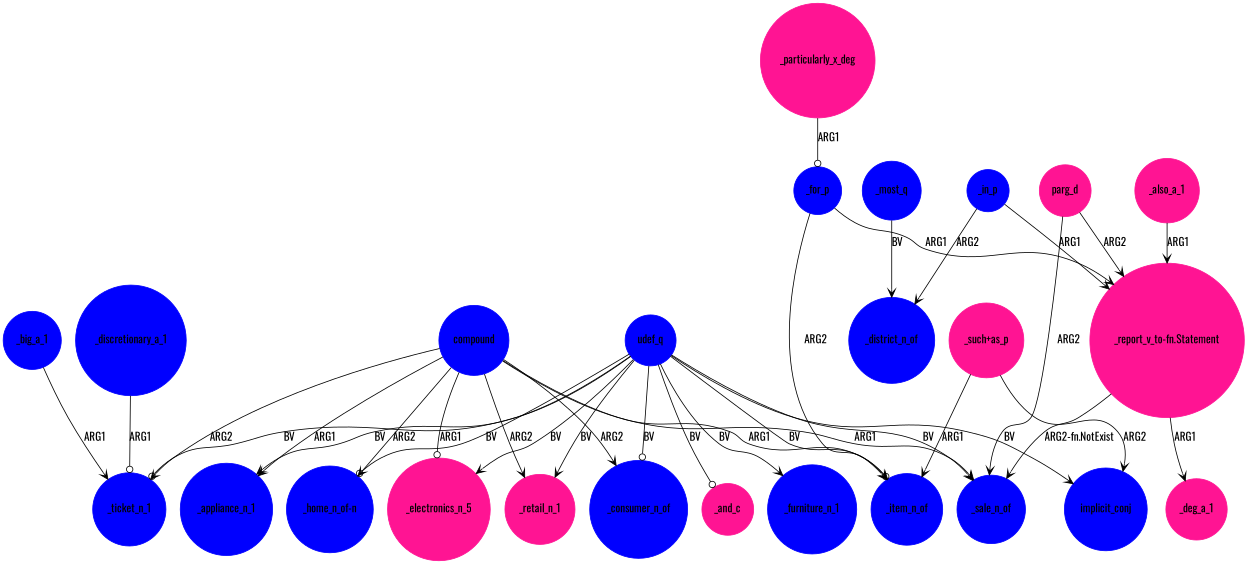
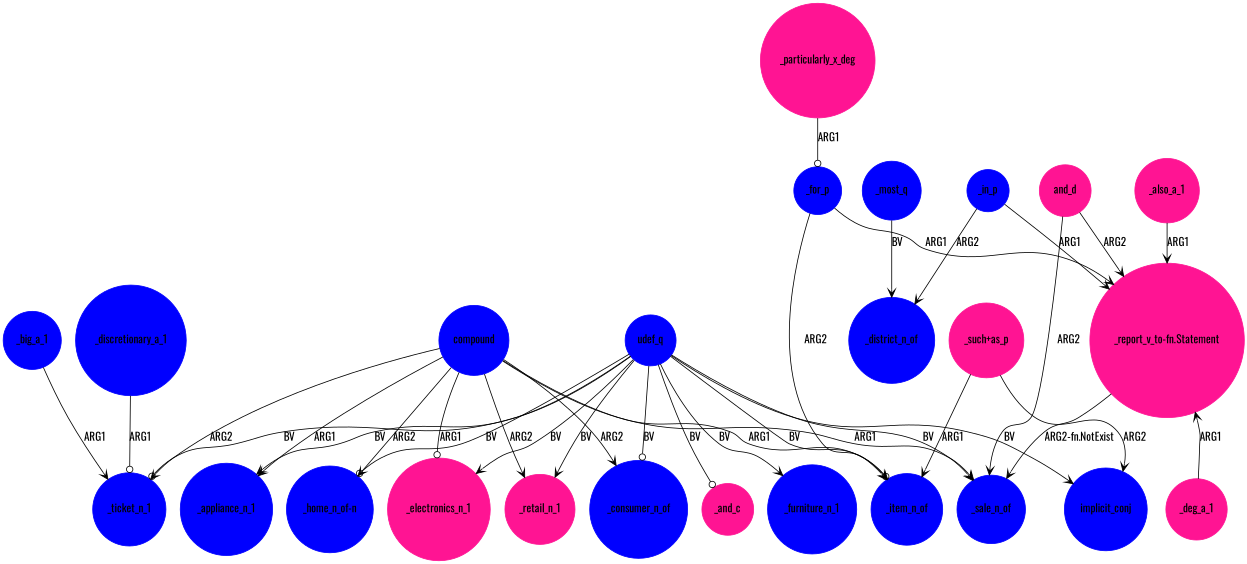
(1065, 191) -> (1065, 191)
(1175, 446) -> (1200, 449)
(439, 509) -> (439, 509)
